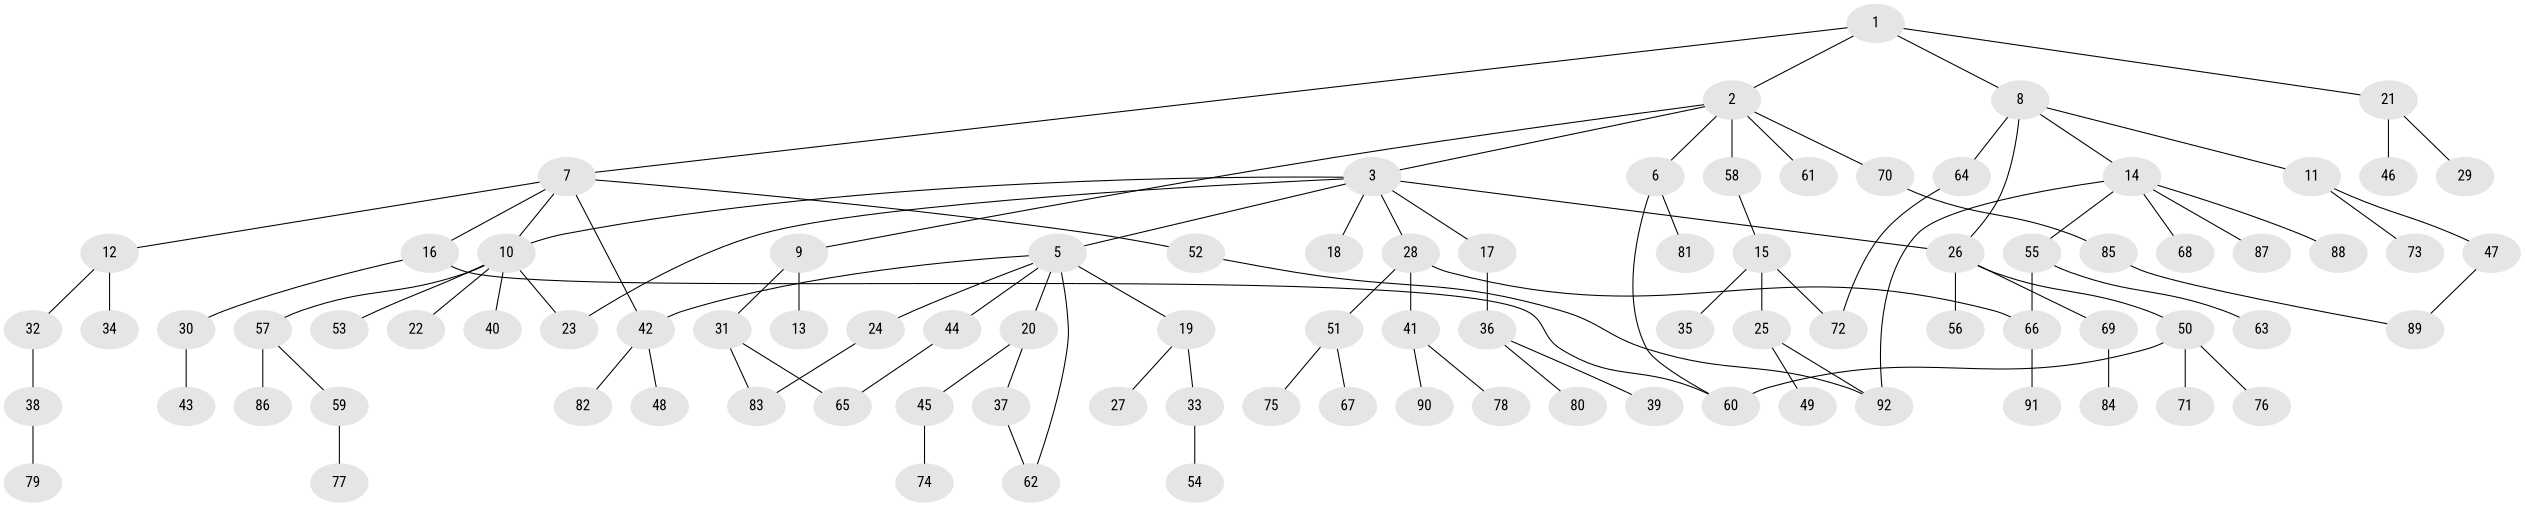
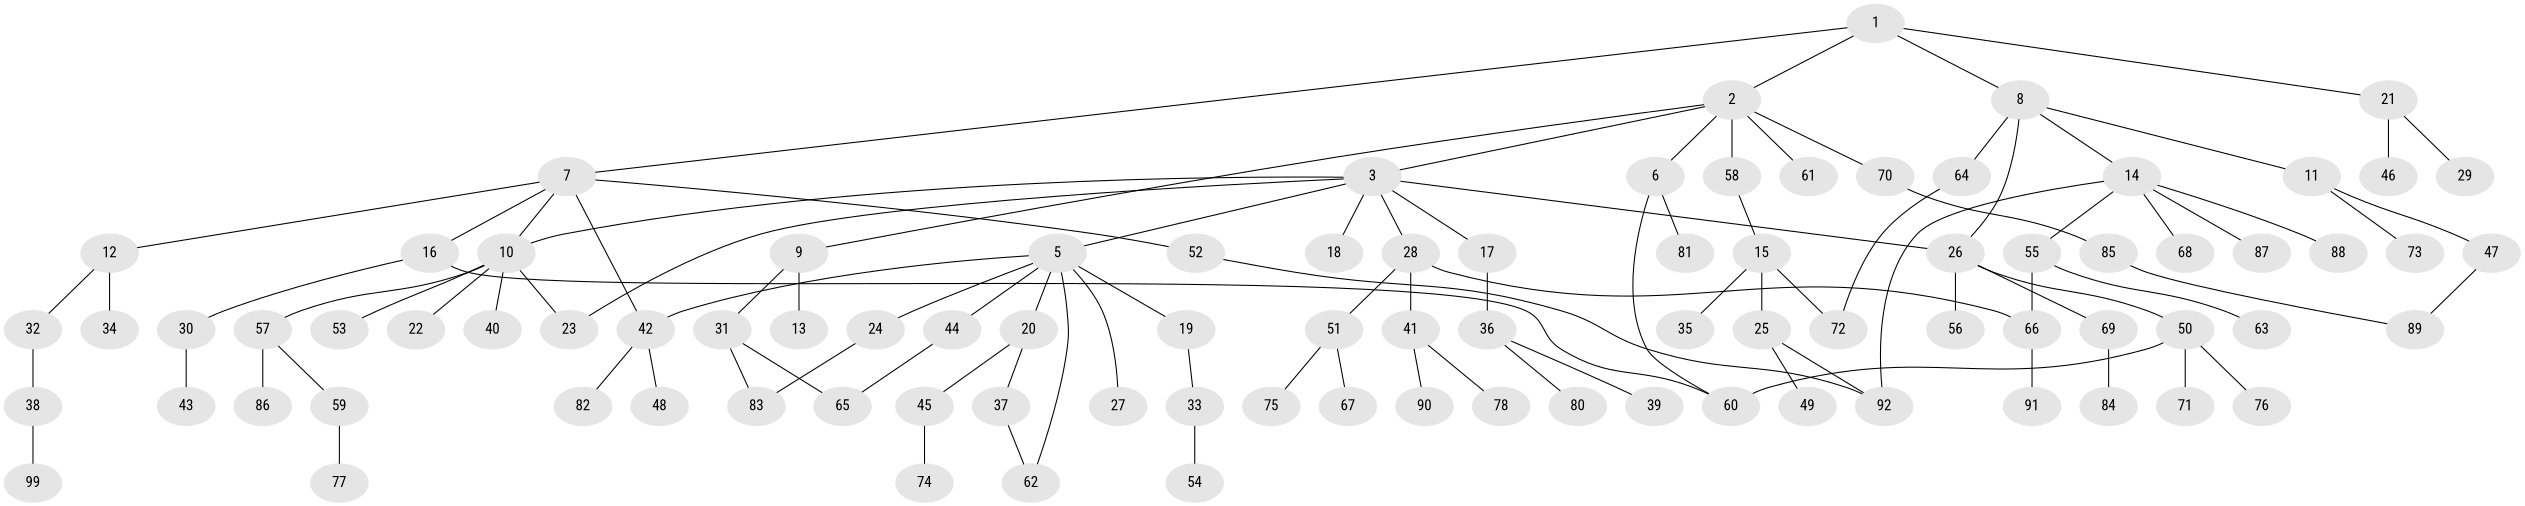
(1152, 368) -> (1107, 324)
(33, 483) -> (33, 483)
